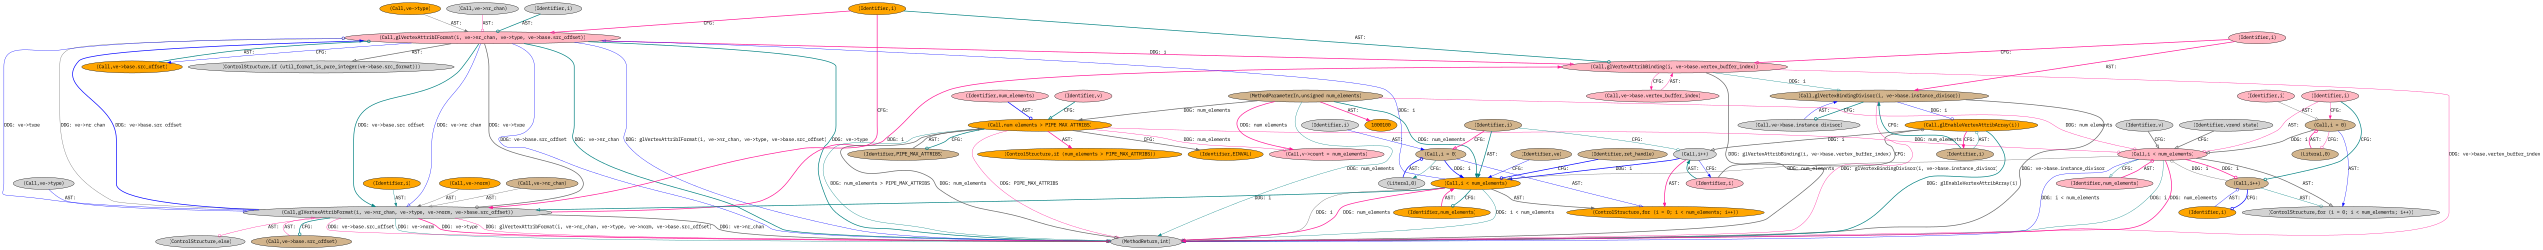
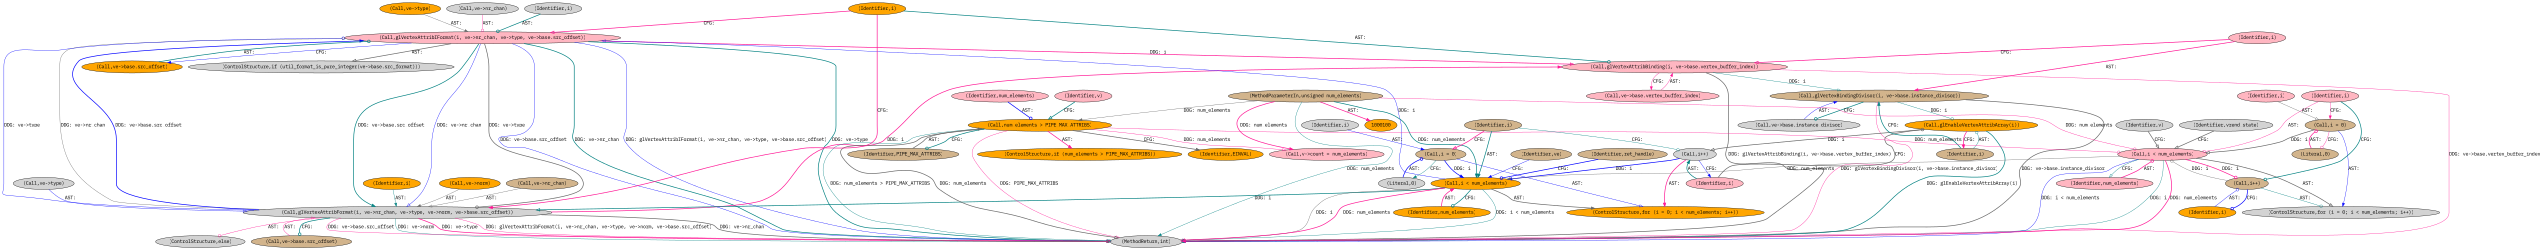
(1170, 110) -> (1170, 110)
(1924, 110) -> (1924, 110)
(1187, 143) -> (1187, 143)
